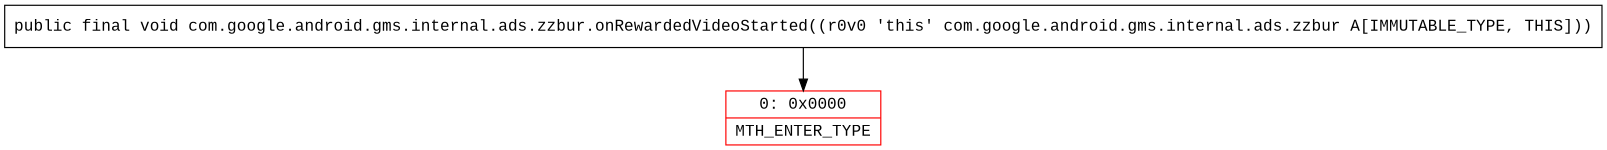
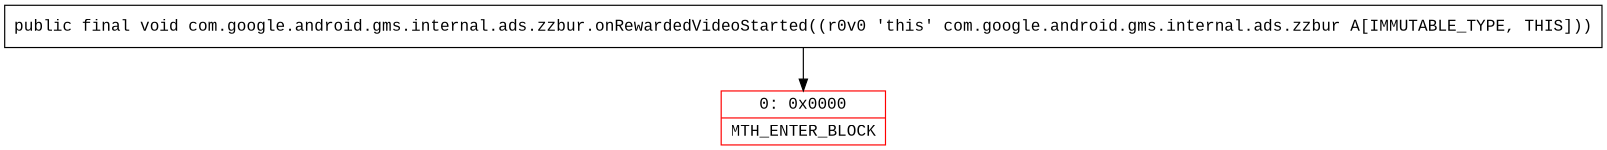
(803, 131) -> (803, 131)
